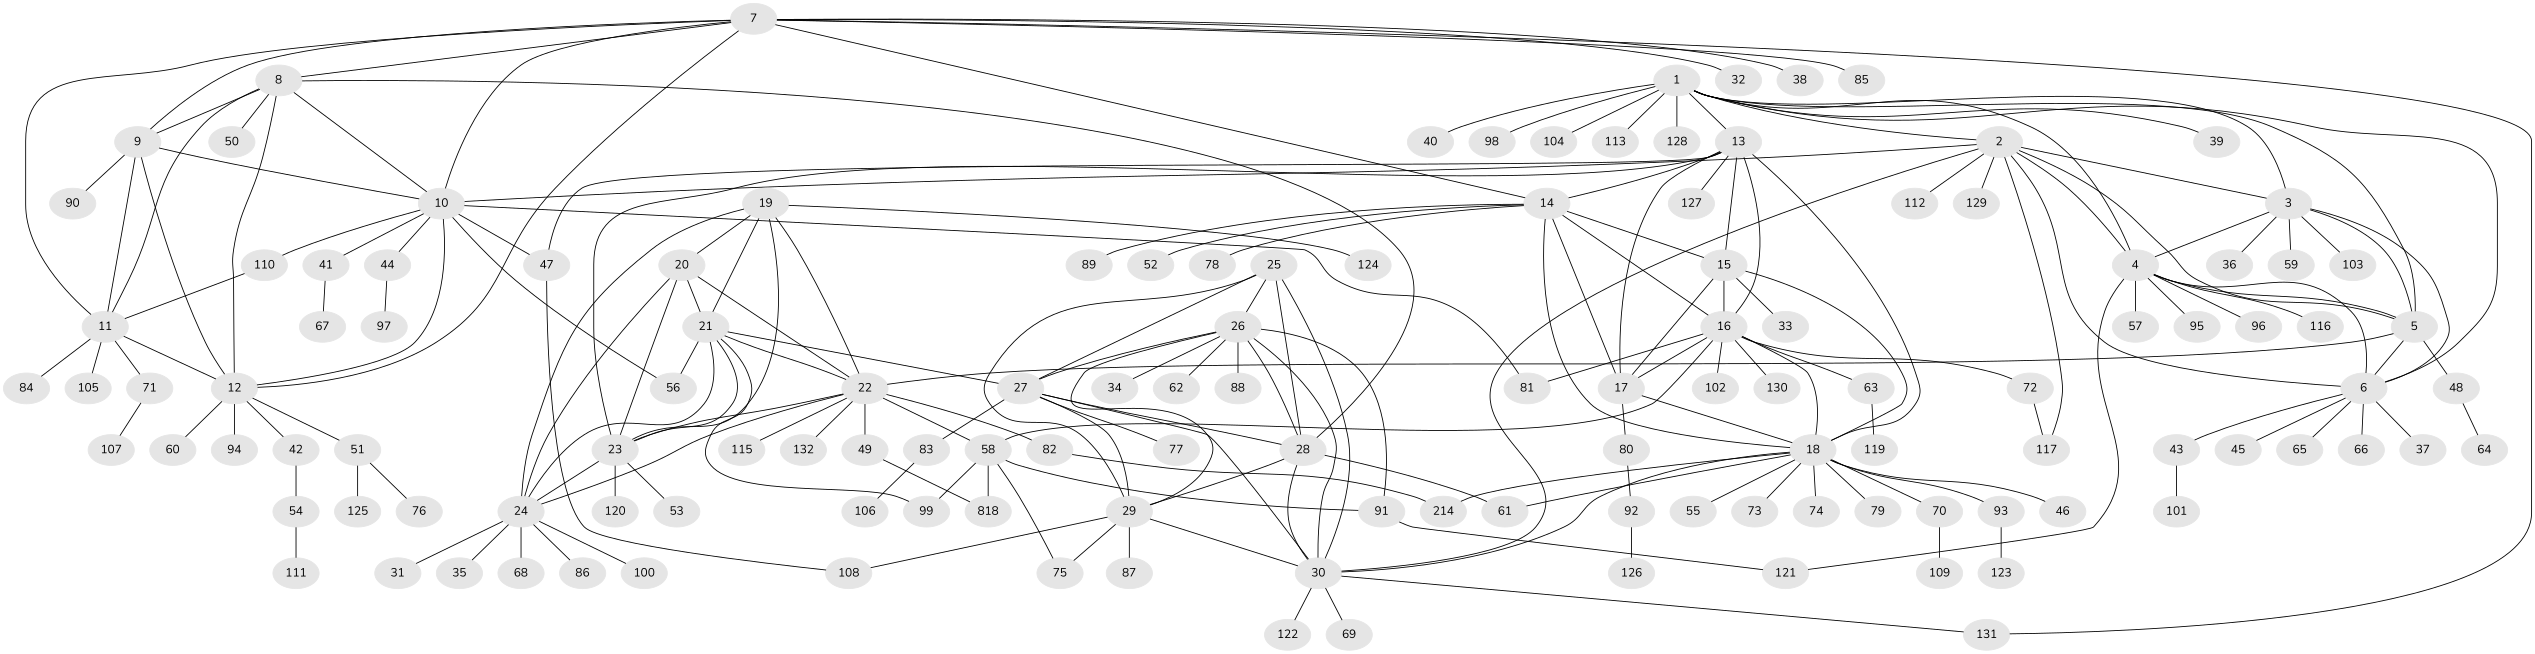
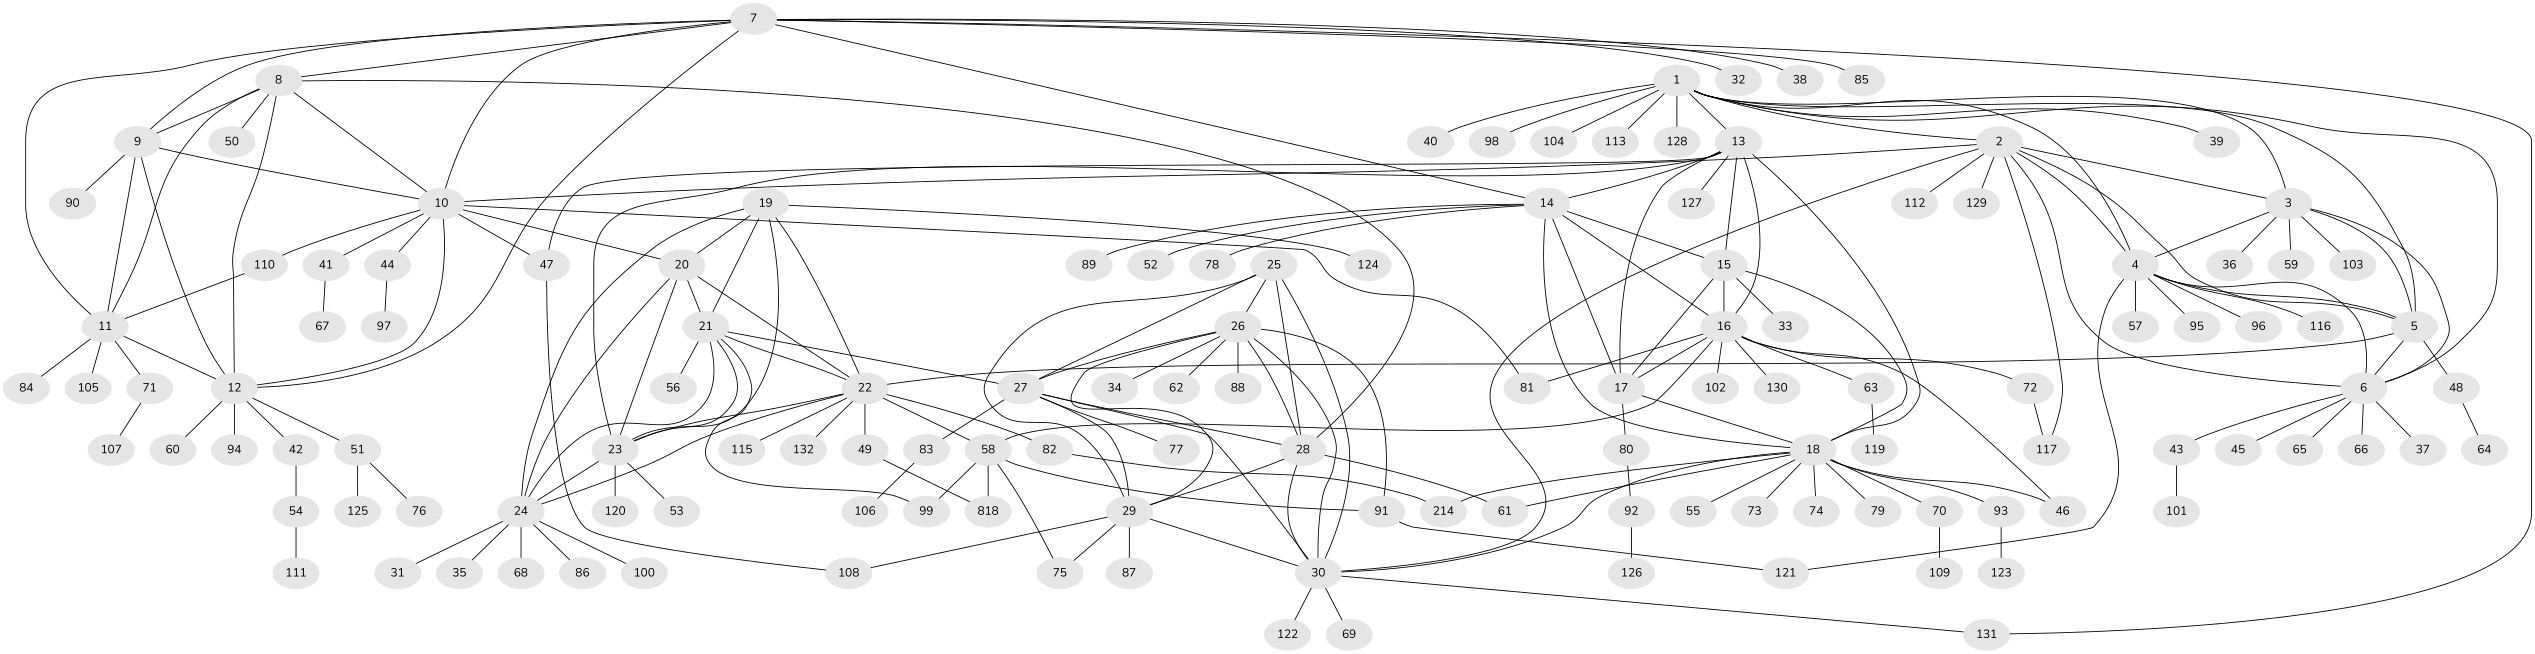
(553, 310) -> (562, 234)
(1803, 369) -> (1929, 391)
